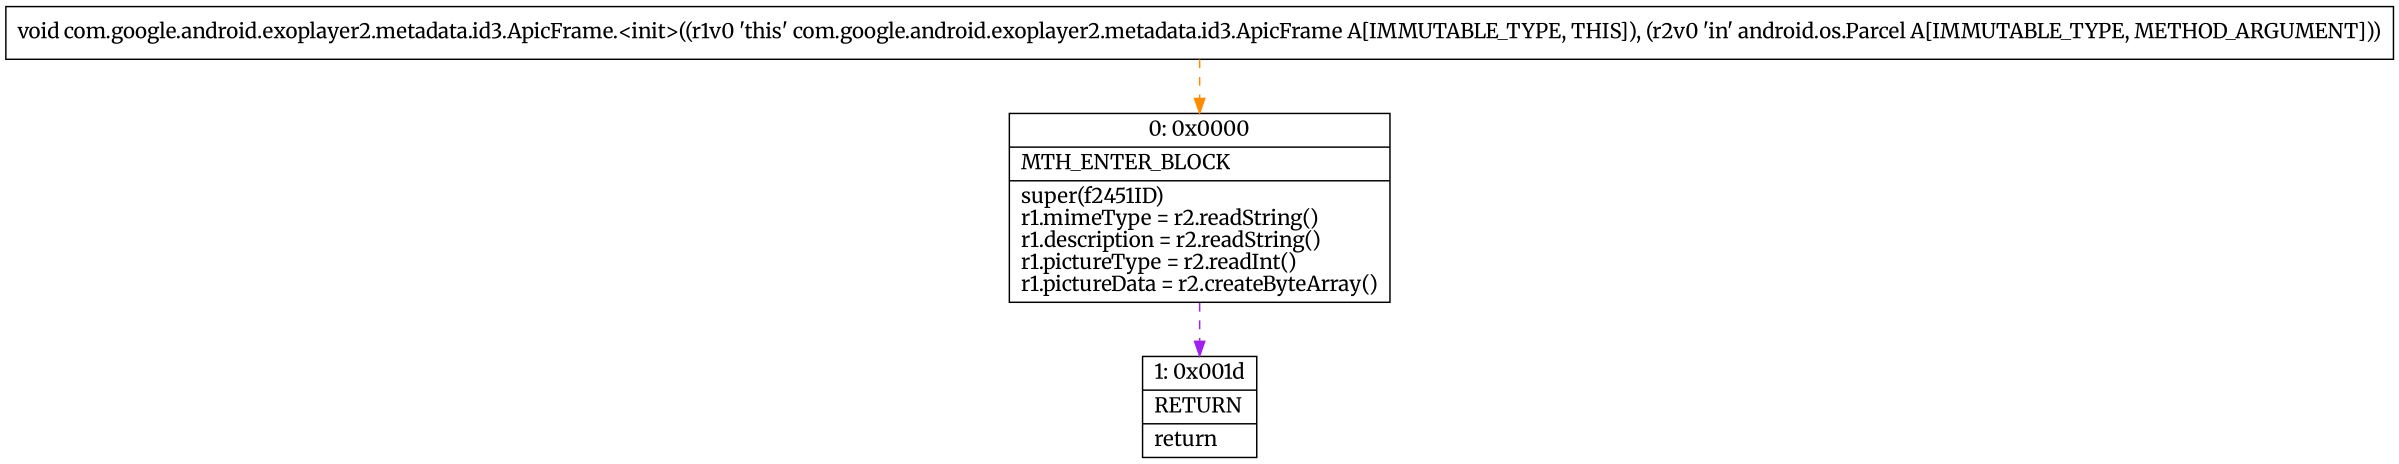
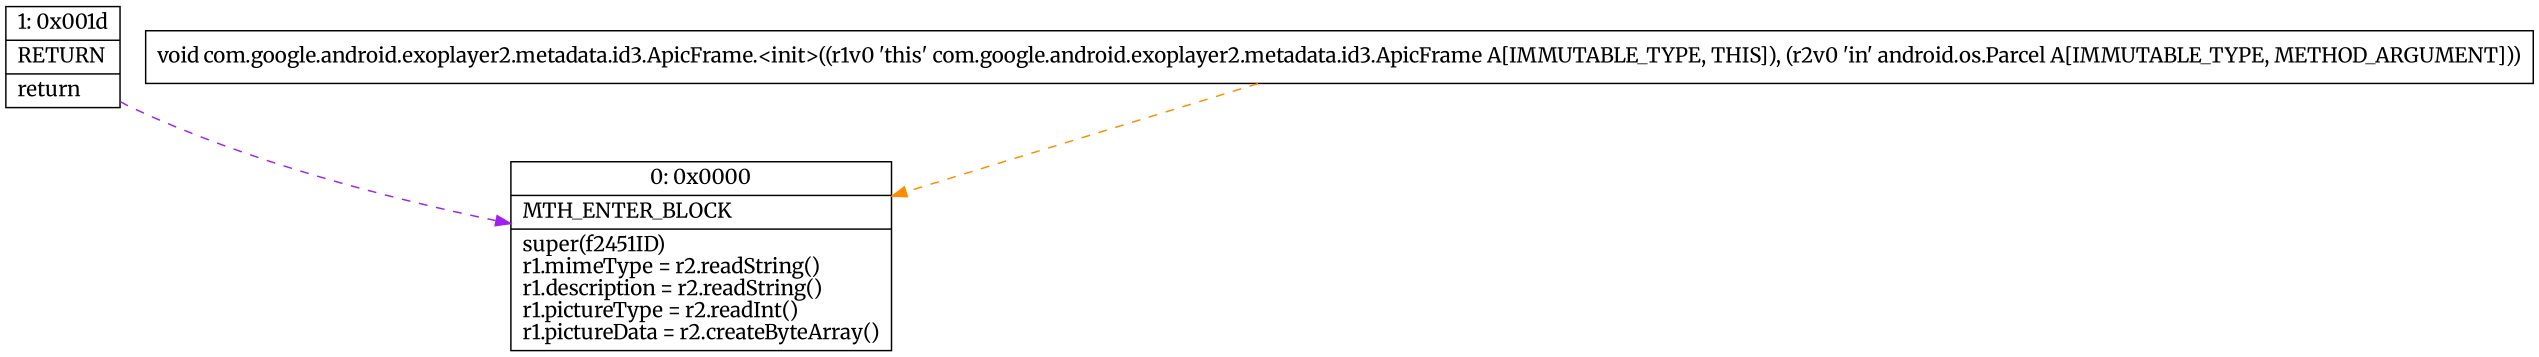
(1200, 322) -> (304, 172)
